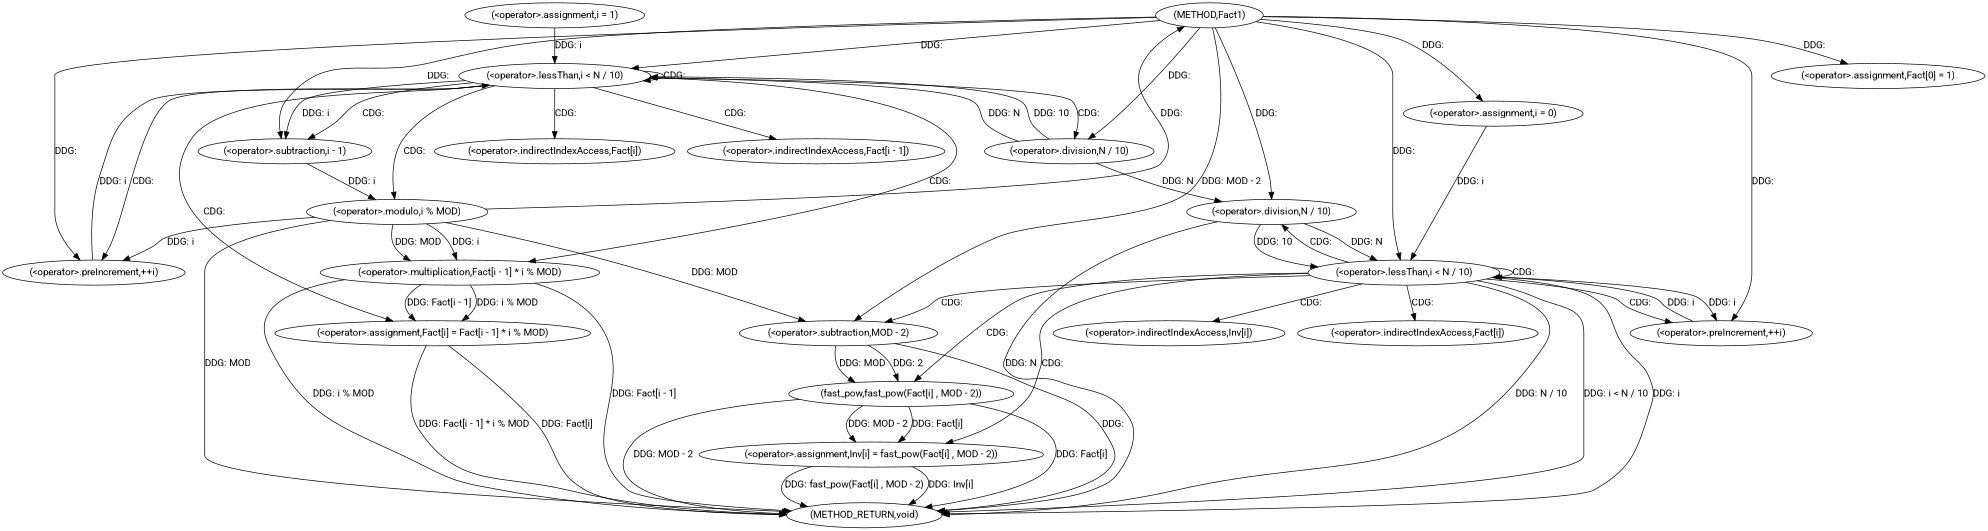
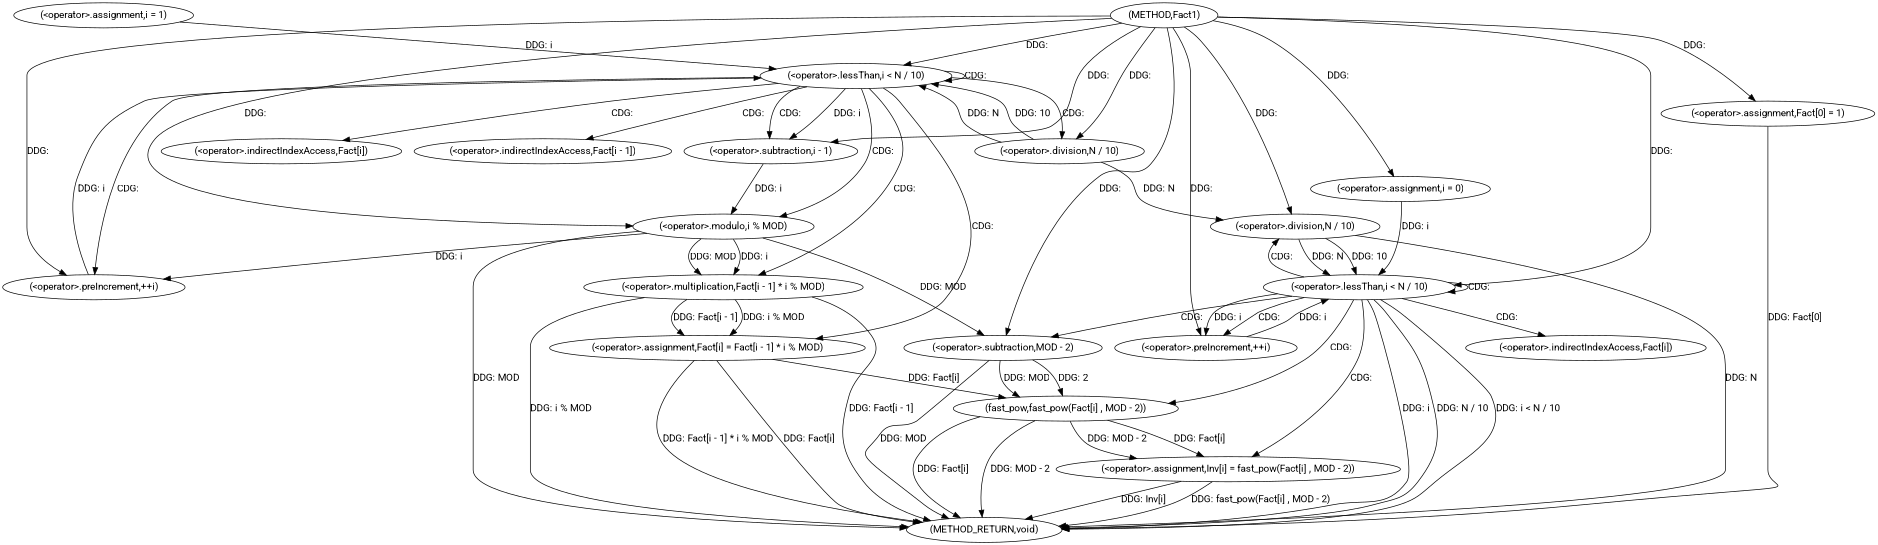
(1231, 182) -> (1112, 189)
(904, 193) -> (375, 80)
(1169, 333) -> none
none -> (886, 378)
(1115, 424) -> (904, 439)
none -> (1605, 503)
